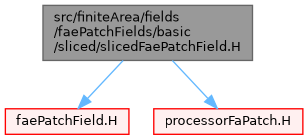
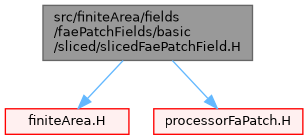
(67, 122) -> (67, 122)
